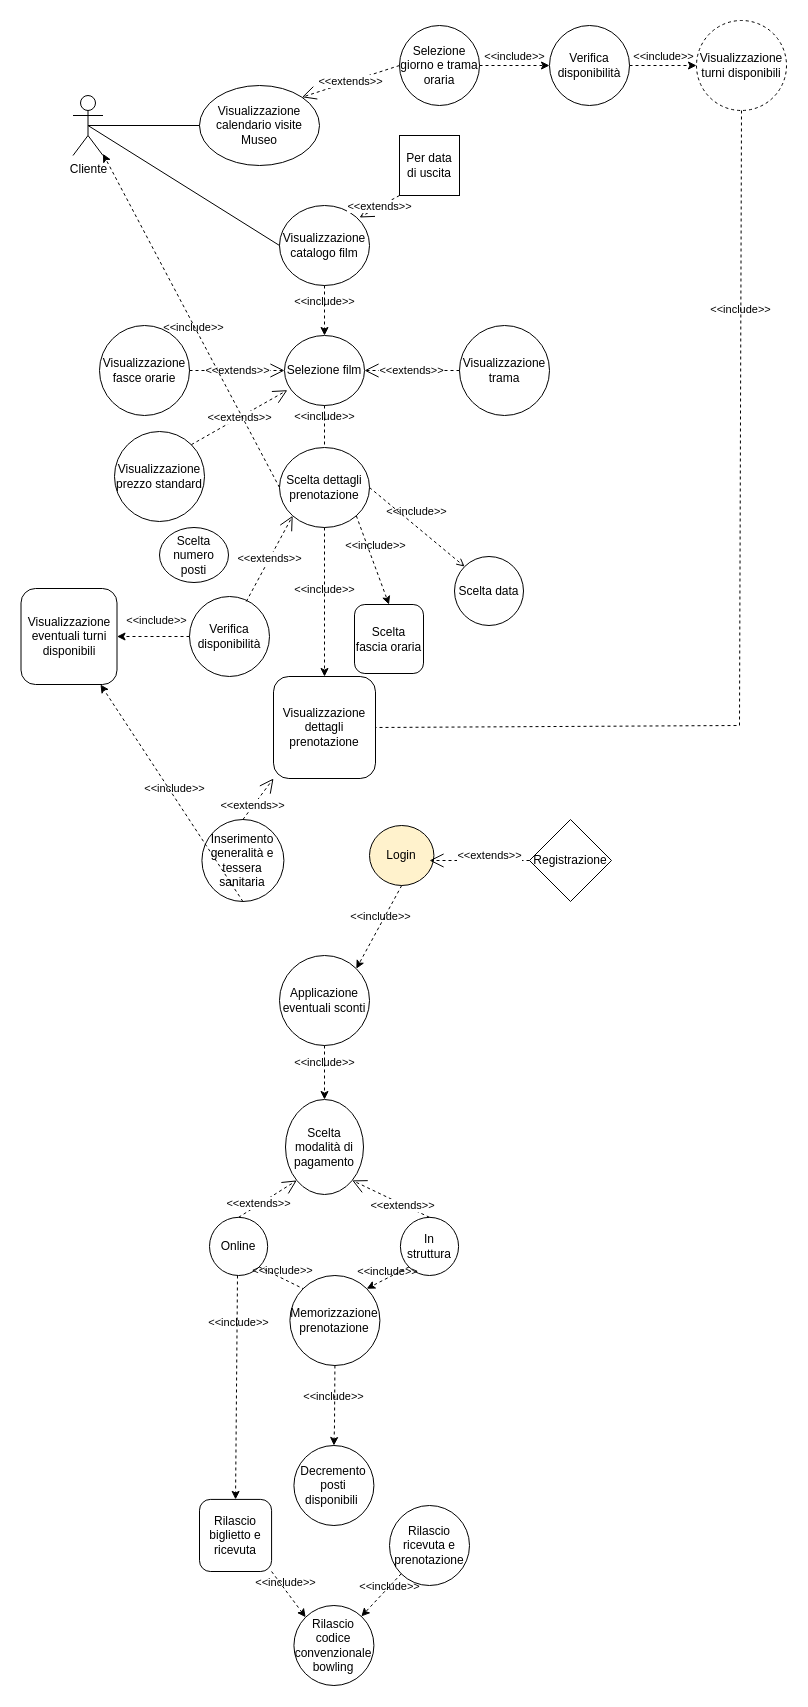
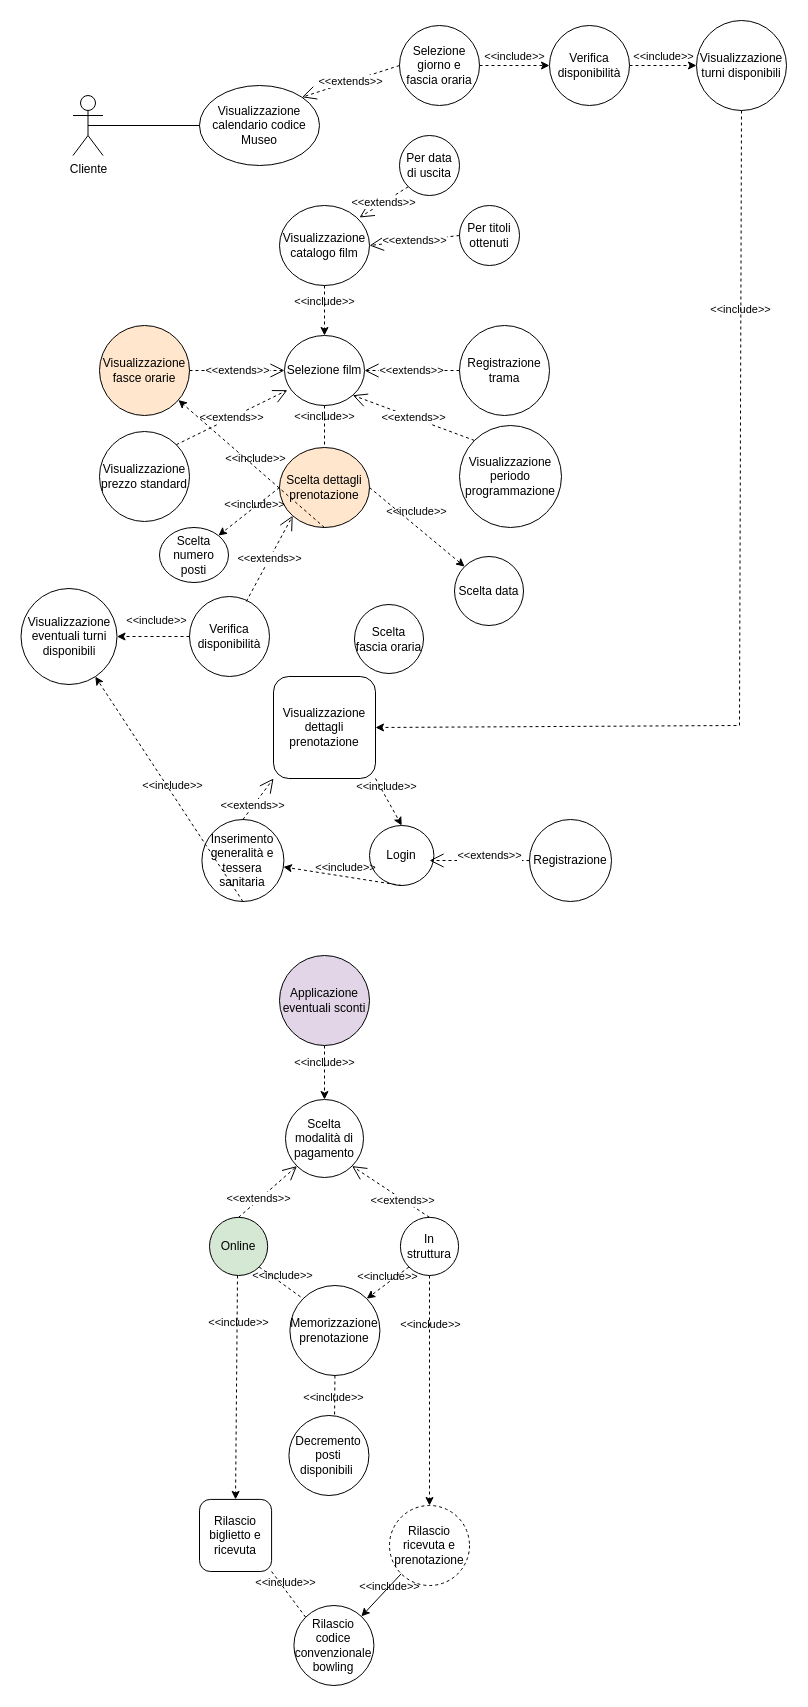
(440, 66) -> (440, 66)
(742, 66) -> (742, 66)
(260, 126) -> (260, 126)
(430, 166) -> (430, 166)
(184, 186) -> none
none -> (490, 236)
none -> (416, 240)
(192, 322) -> (250, 511)
(145, 371) -> (145, 371)
(505, 371) -> (505, 371)
none -> (415, 418)
(160, 477) -> (145, 477)
none -> (511, 477)
(325, 488) -> (325, 488)
(372, 557) -> none
(460, 563) -> (458, 561)
(325, 599) -> (254, 466)
(69, 637) -> (69, 637)
(389, 639) -> (389, 639)
(381, 727) -> (383, 727)
none -> (387, 799)
(402, 856) -> (402, 856)
(571, 861) -> (571, 861)
(381, 924) -> (340, 876)
(325, 1001) -> (325, 1001)
(325, 1147) -> (325, 1139)
(239, 1246) -> (239, 1246)
(335, 1321) -> (335, 1331)
none -> (430, 1387)
(334, 1486) -> (329, 1456)
(430, 1546) -> (430, 1546)
(385, 1592) -> (385, 1592)
(301, 1610) -> (302, 1612)
